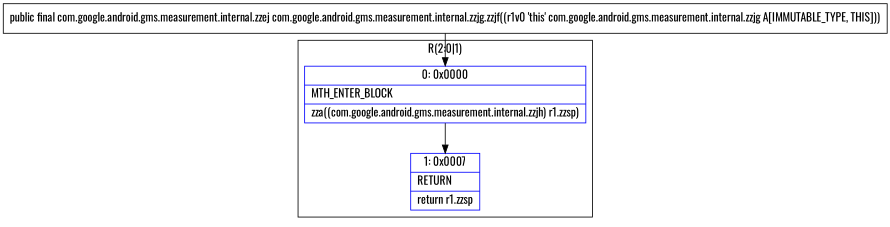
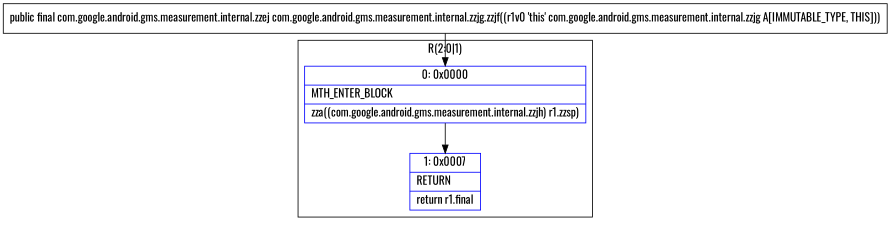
(445, 200) -> (445, 200)
